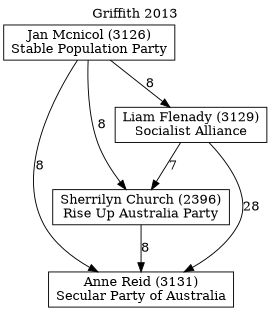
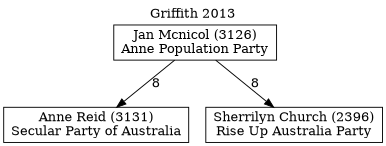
(89, 43) -> (195, 43)
(191, 125) -> none
(141, 244) -> none
